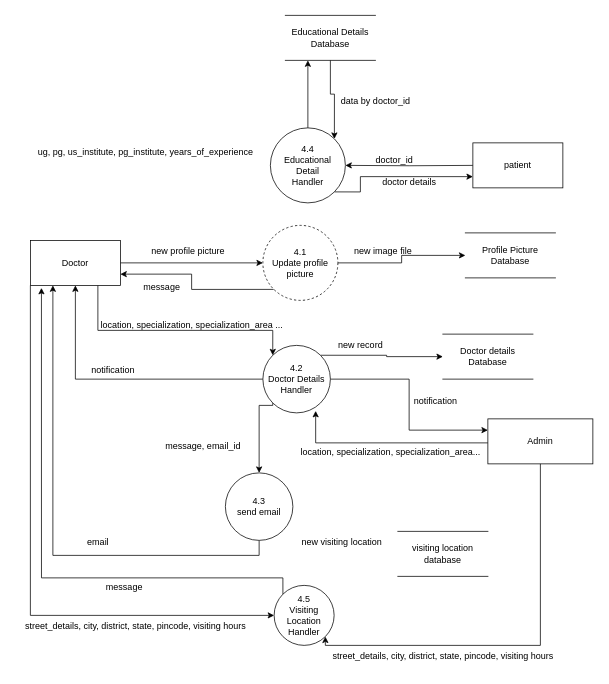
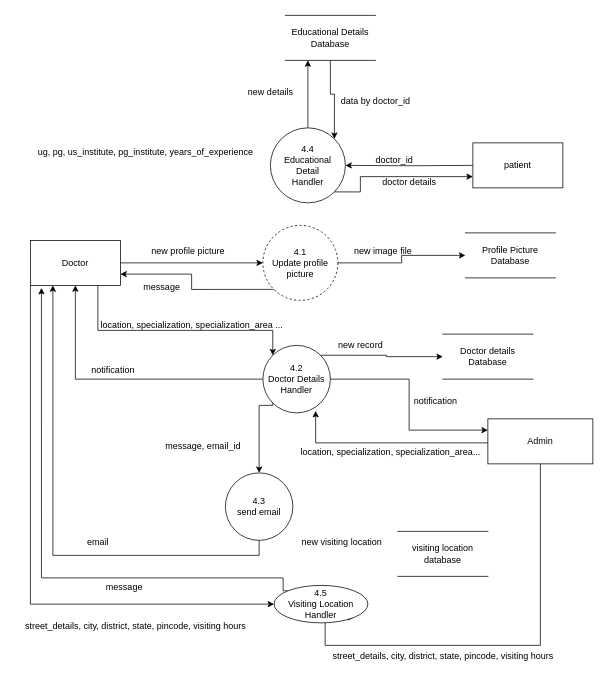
none -> (270, 93)
(304, 615) -> (321, 604)
